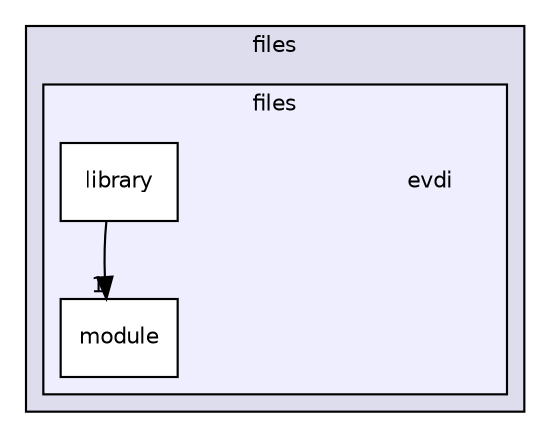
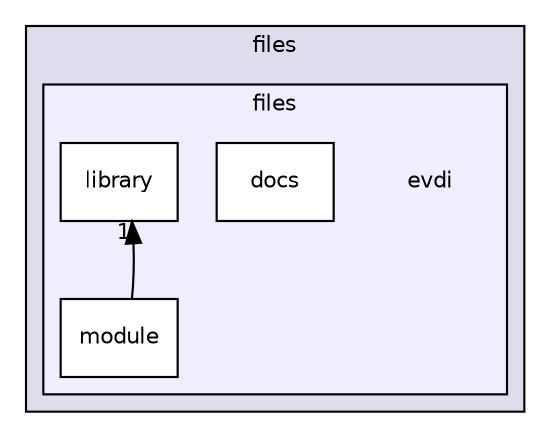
none -> (275, 182)
(105, 249) -> (134, 271)
